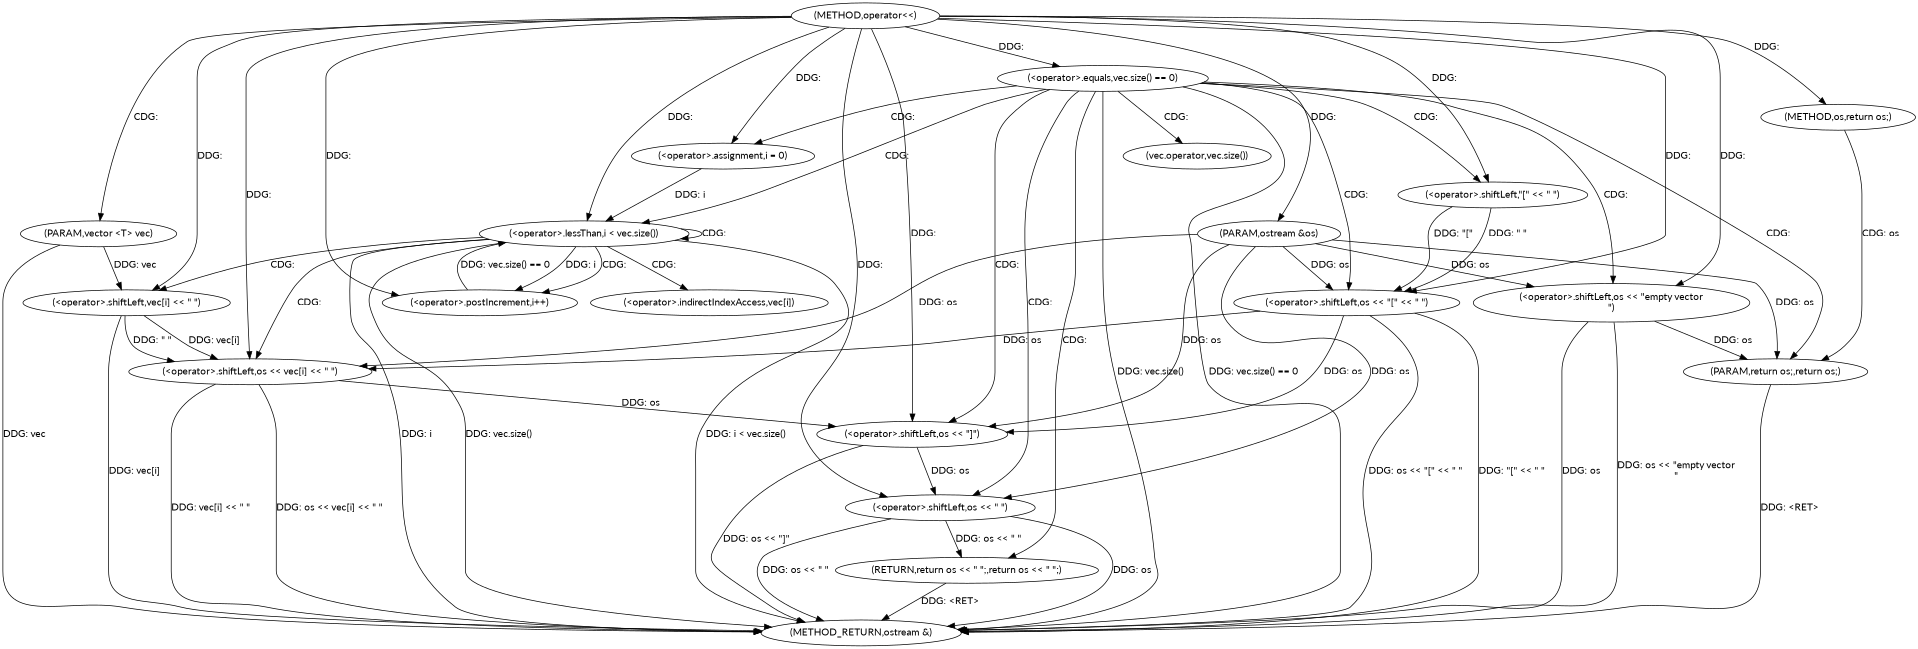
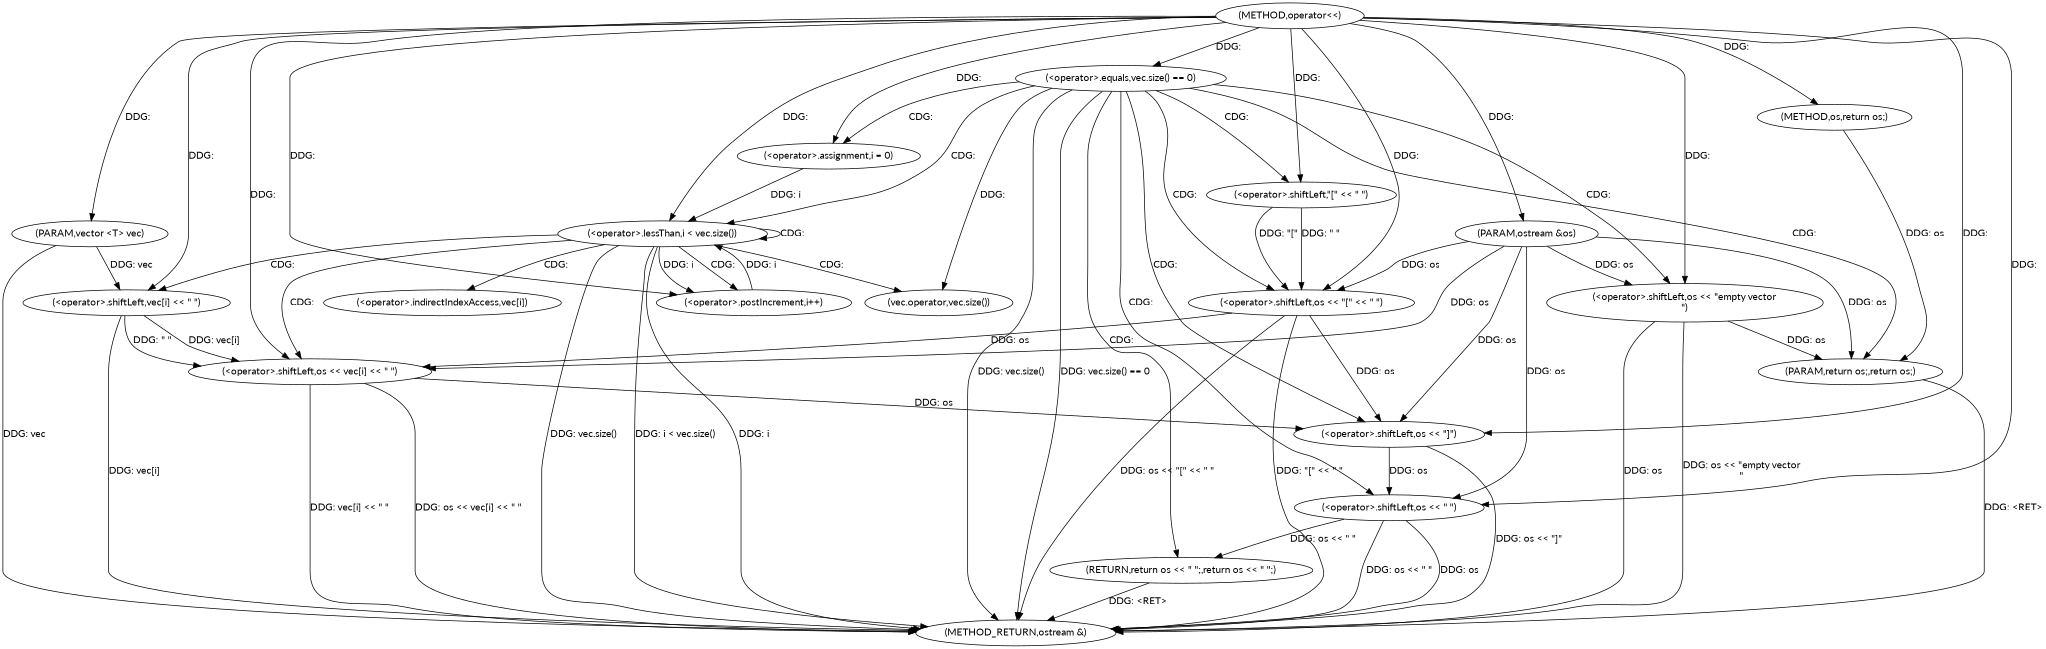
(147, 117) -> (140, 117)
(1178, 117) -> (994, 195)
(1881, 234) -> (1925, 234)
(505, 265) -> (762, 265)
none -> (805, 266)
